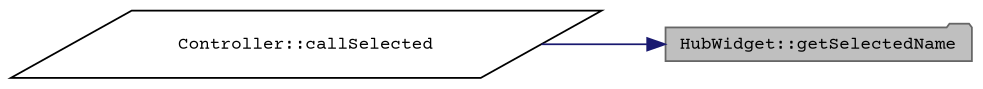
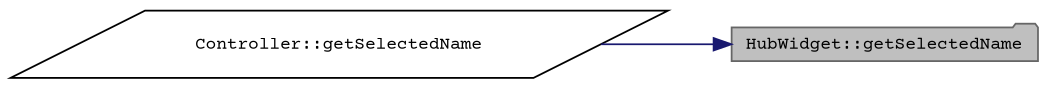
(306, 44) -> (339, 44)
